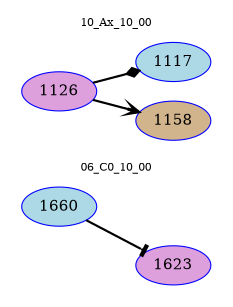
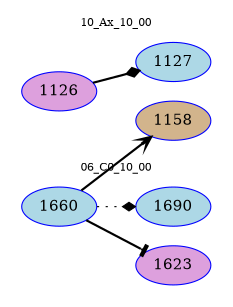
(173, 62) -> (173, 62)
(111, 105) -> (112, 167)
none -> (173, 207)
